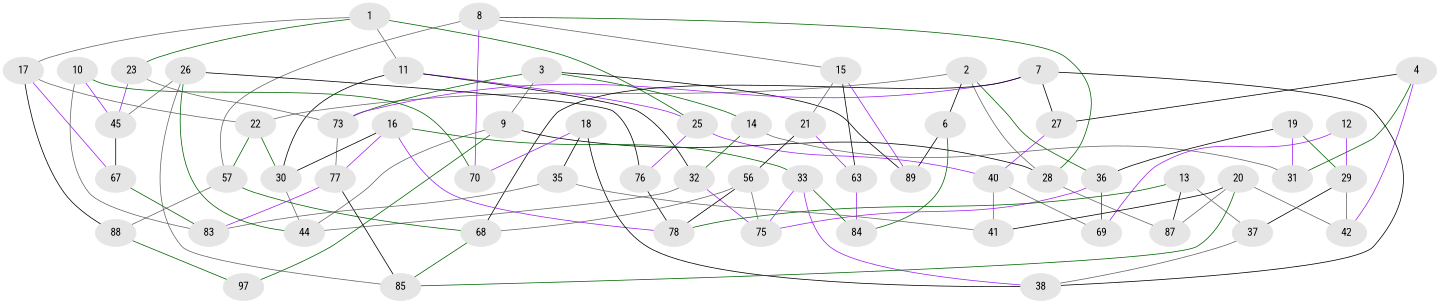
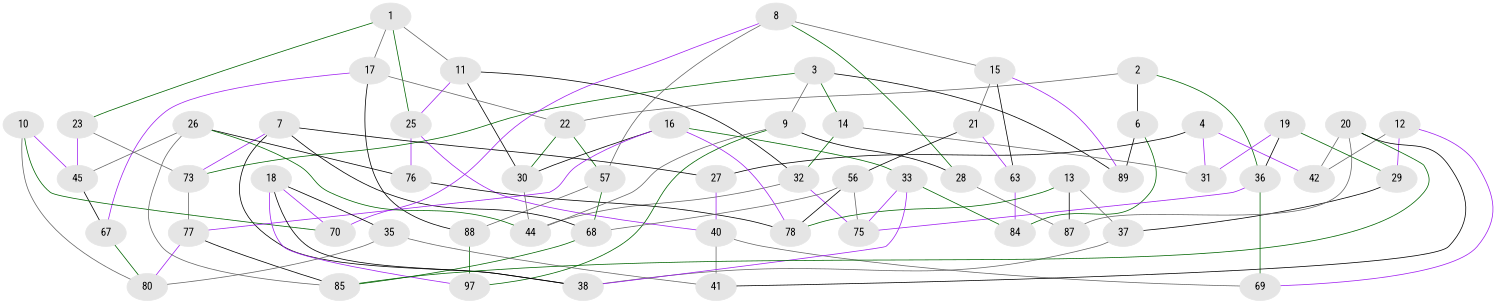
(998, 130) -> none
(1371, 140) -> (1204, 152)
(1346, 206) -> (1357, 152)
(209, 233) -> (147, 287)
none -> (371, 270)
